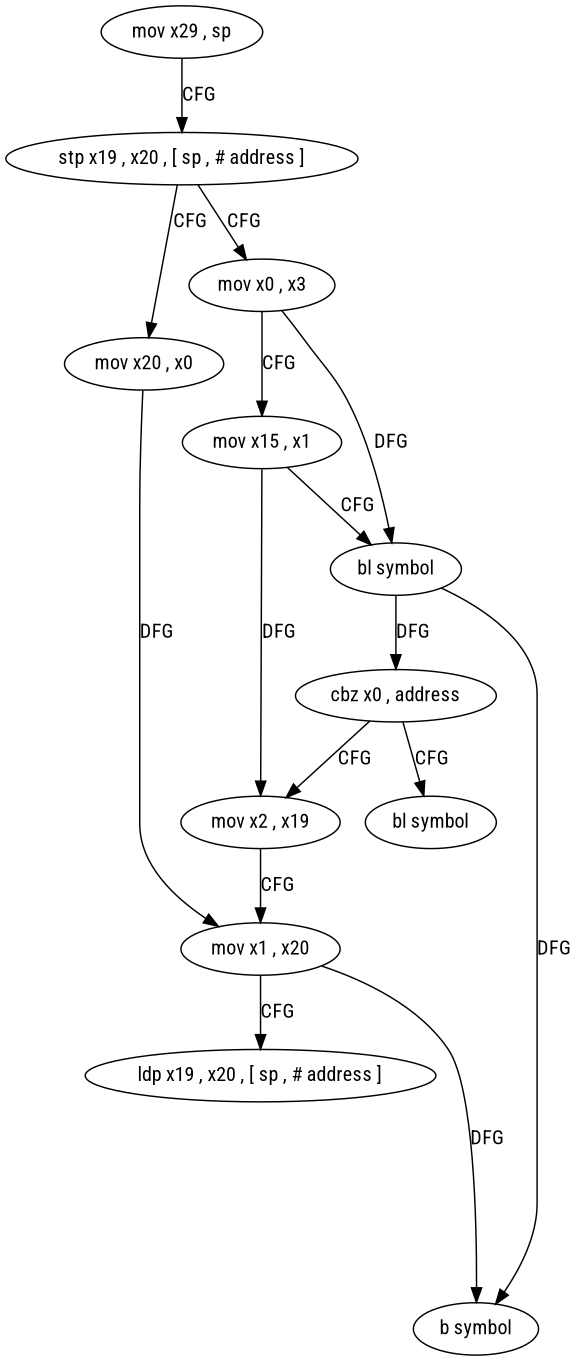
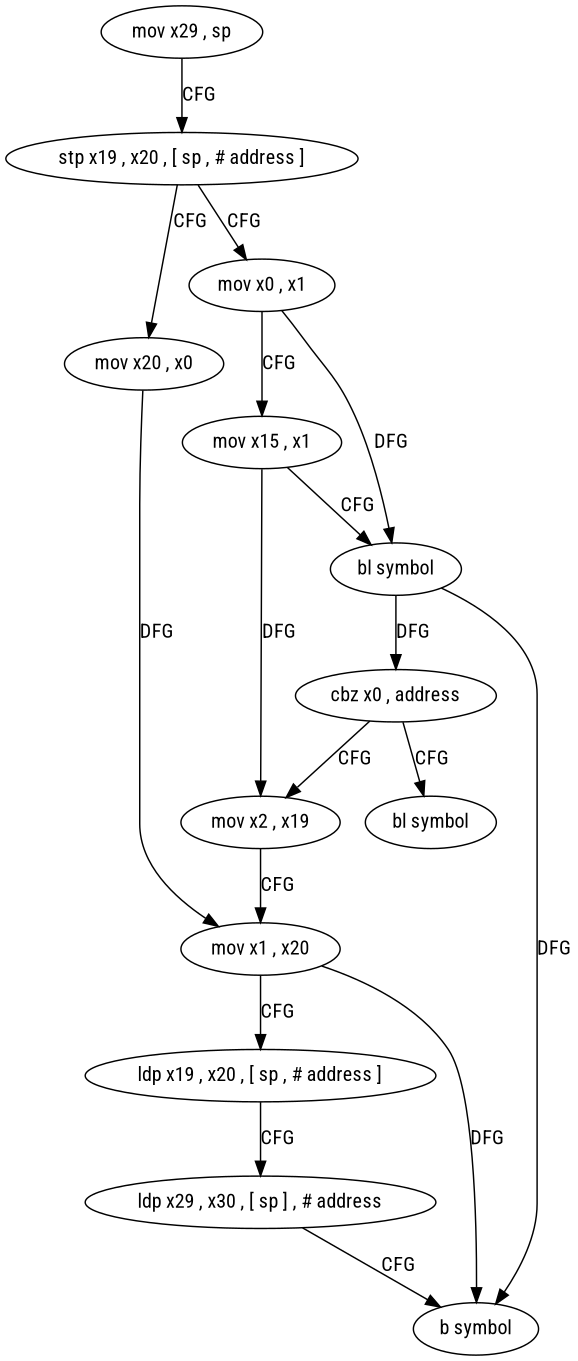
(262, 285) -> (262, 285)
none -> (261, 1202)
